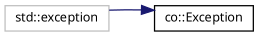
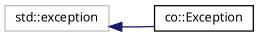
(125, 10) -> (138, 27)
